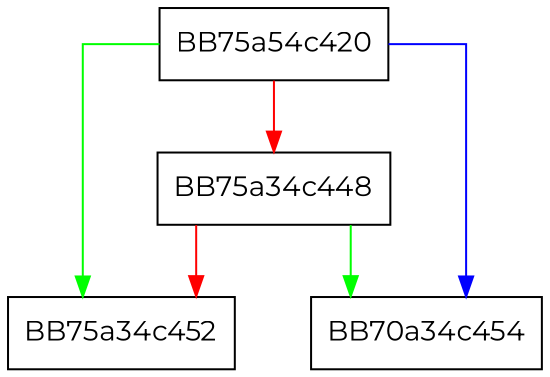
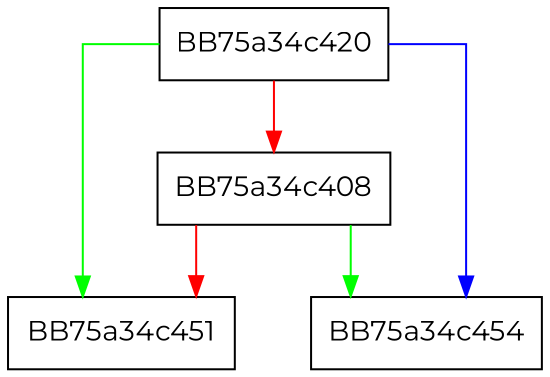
(274, 44) -> (274, 44)
(274, 189) -> (274, 189)
(121, 333) -> (121, 333)
(426, 333) -> (426, 333)
